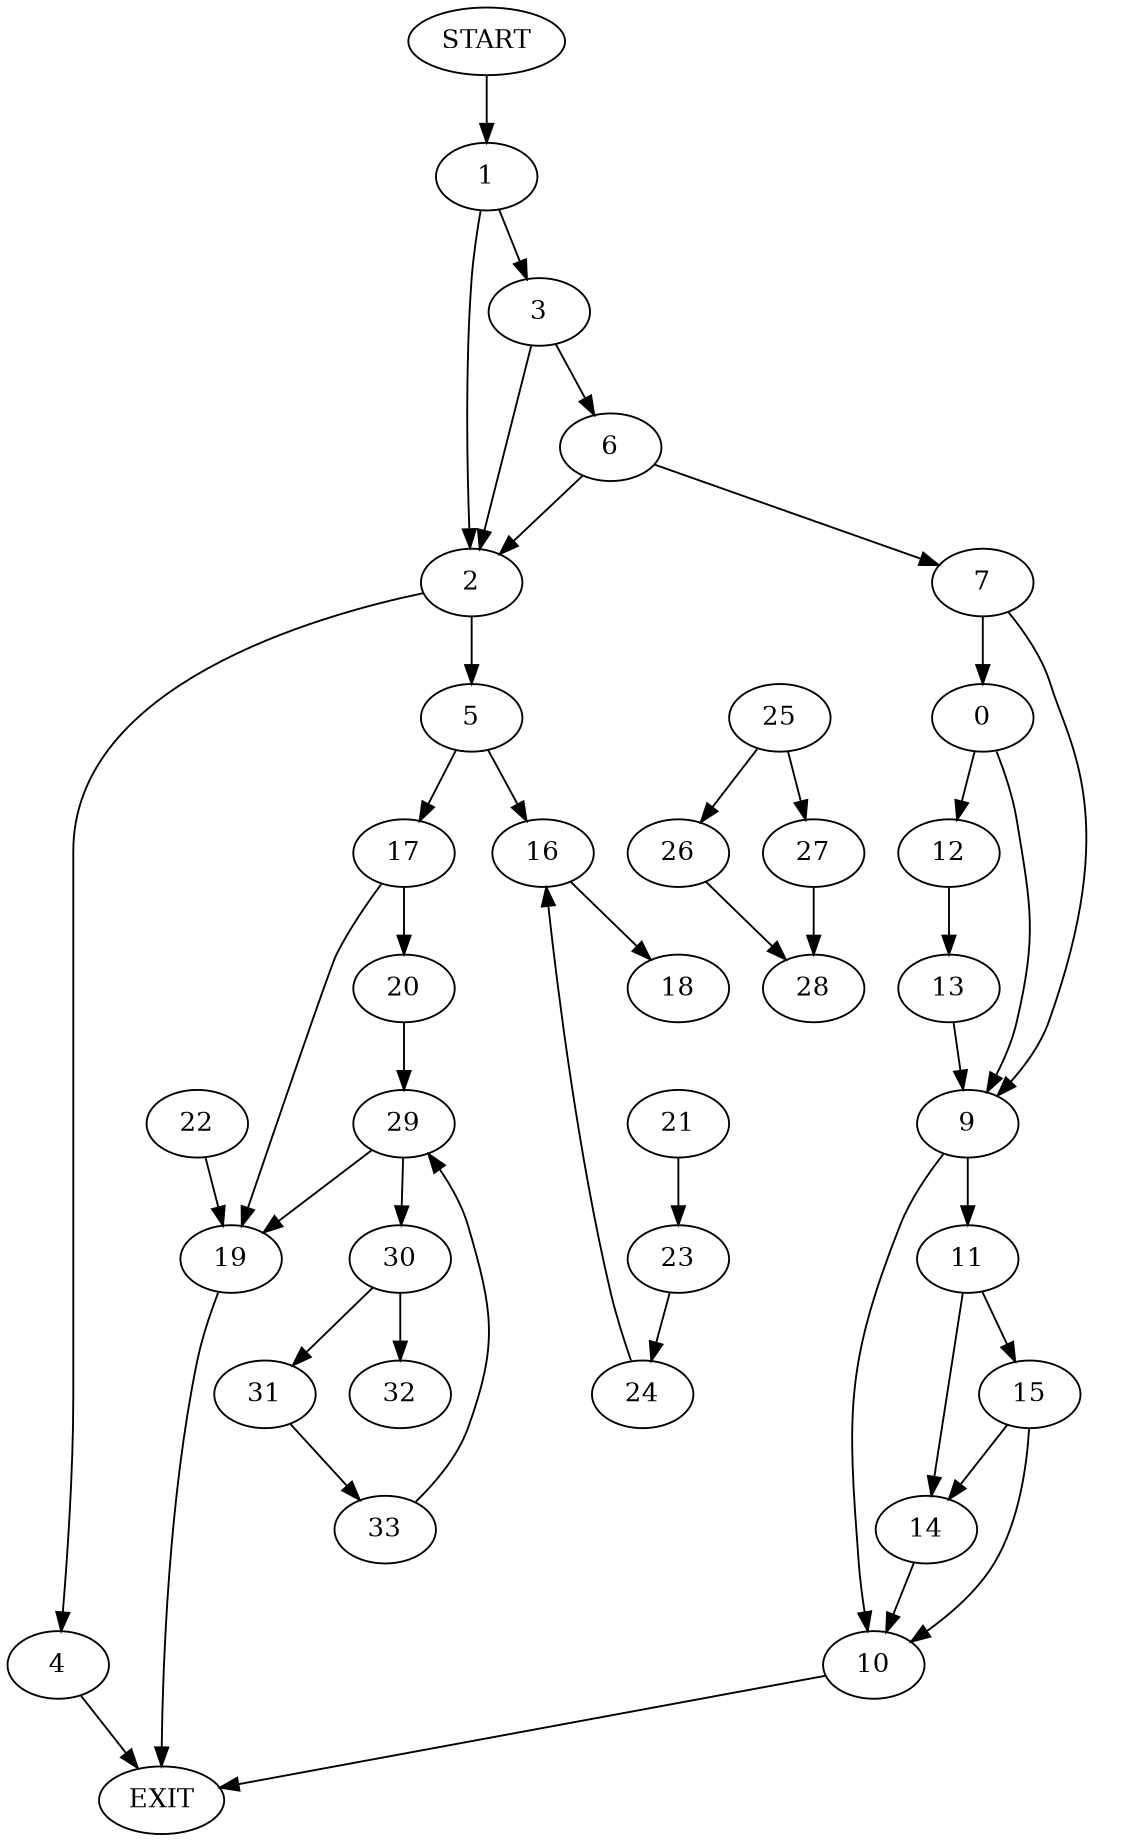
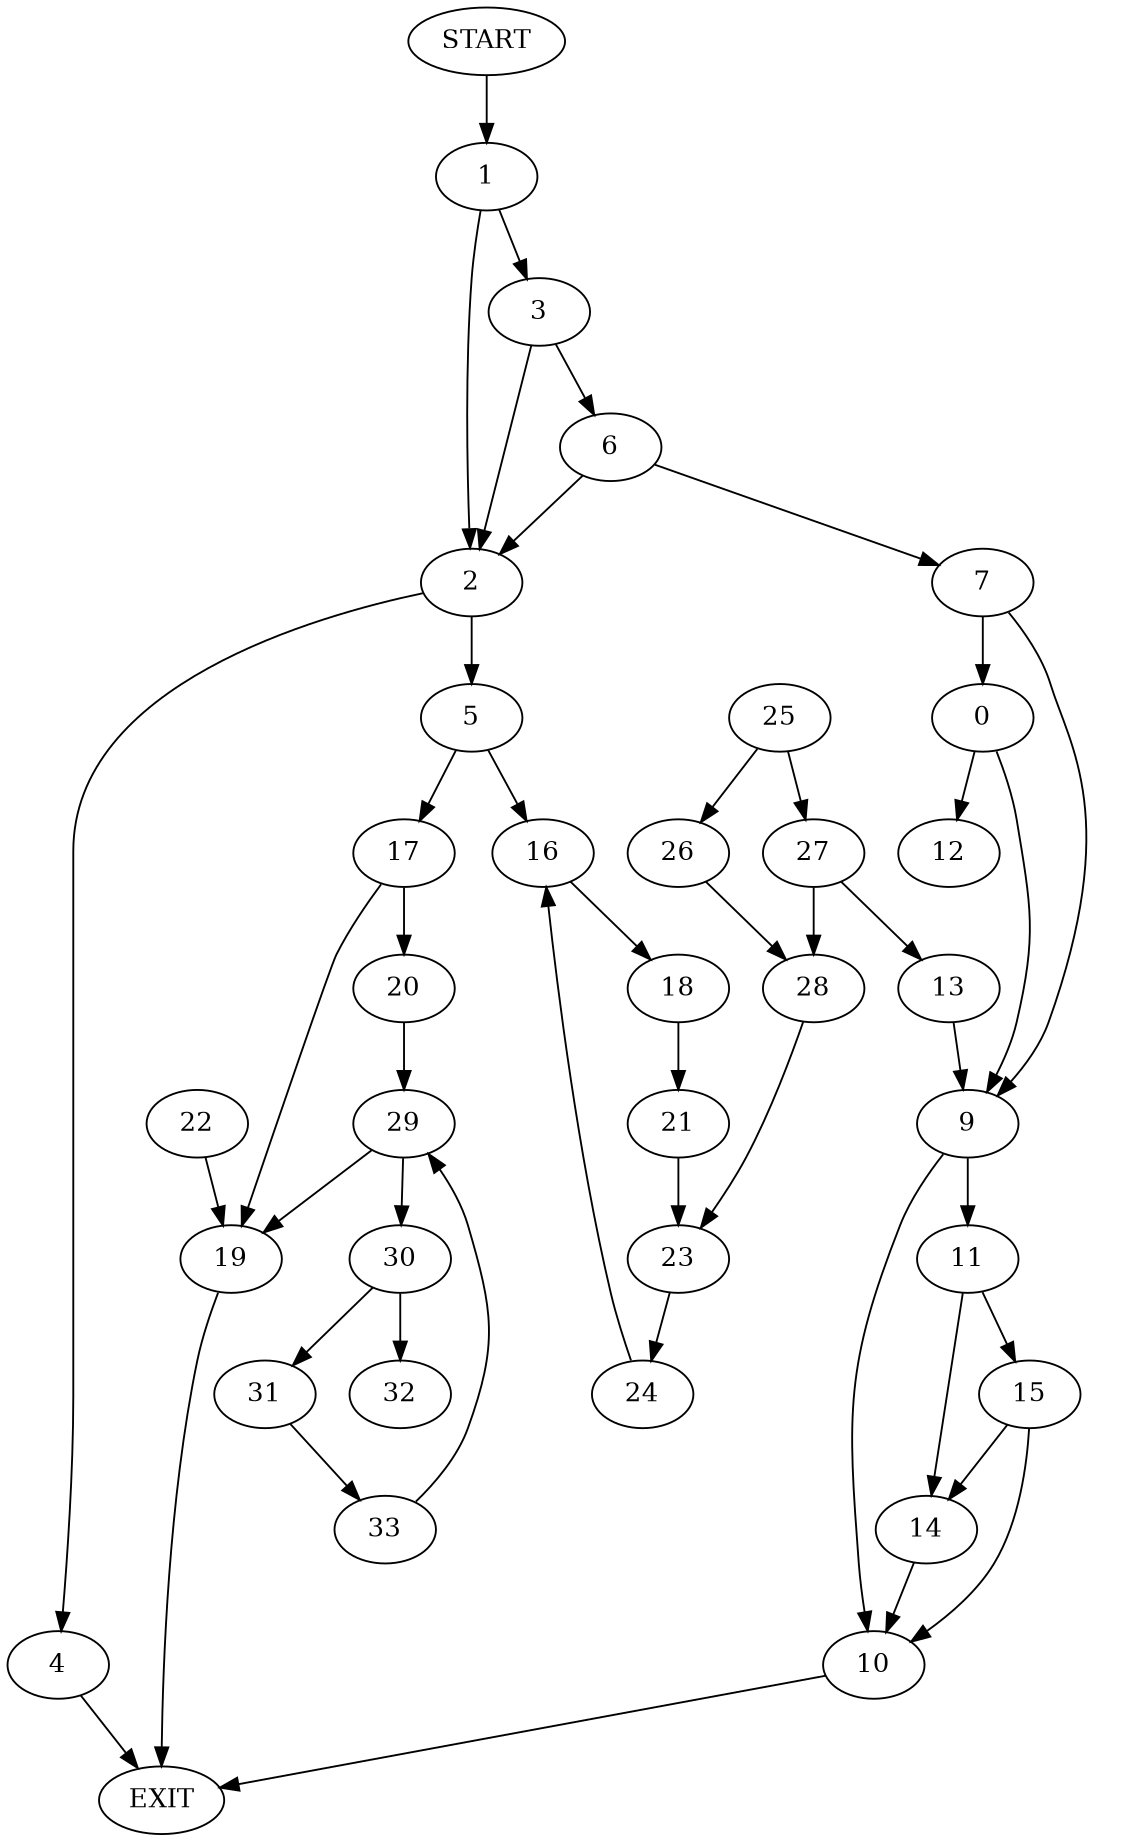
(949, 912) -> (874, 914)
none -> (678, 1047)
none -> (764, 1120)
